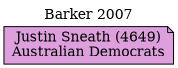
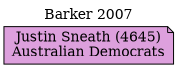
(89, 45) -> (89, 45)
